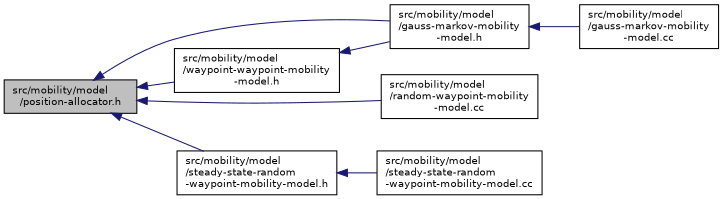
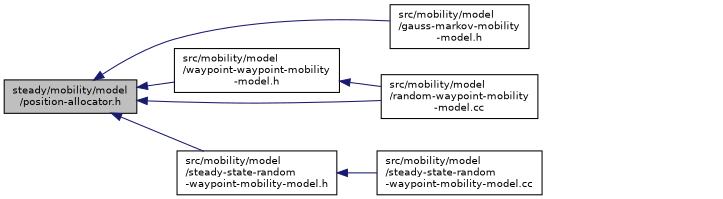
(649, 27) -> none
(370, 46) -> (366, 85)
(70, 97) -> (70, 97)
